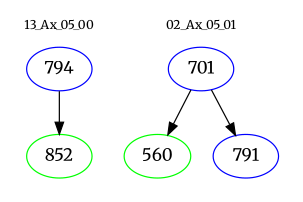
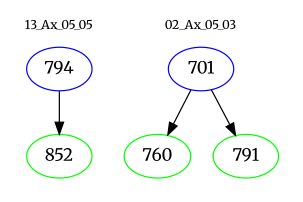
(59, 26) -> (59, 26)
(201, 26) -> (201, 26)
(157, 156) -> (157, 156)
(246, 156) -> (246, 156)
